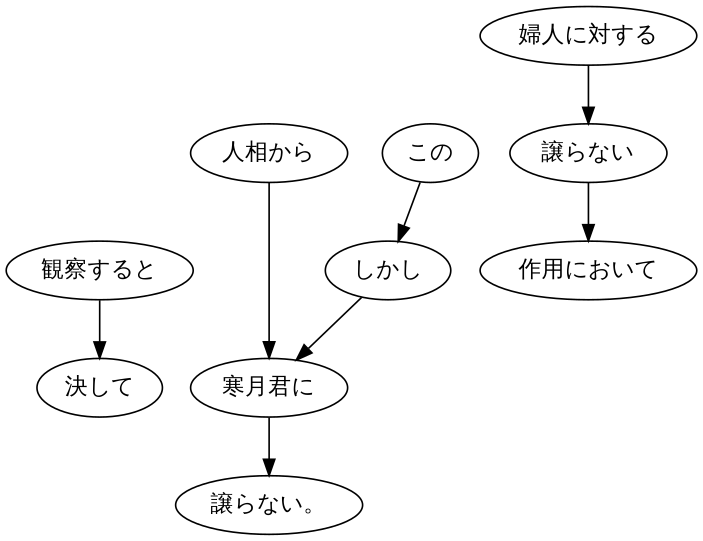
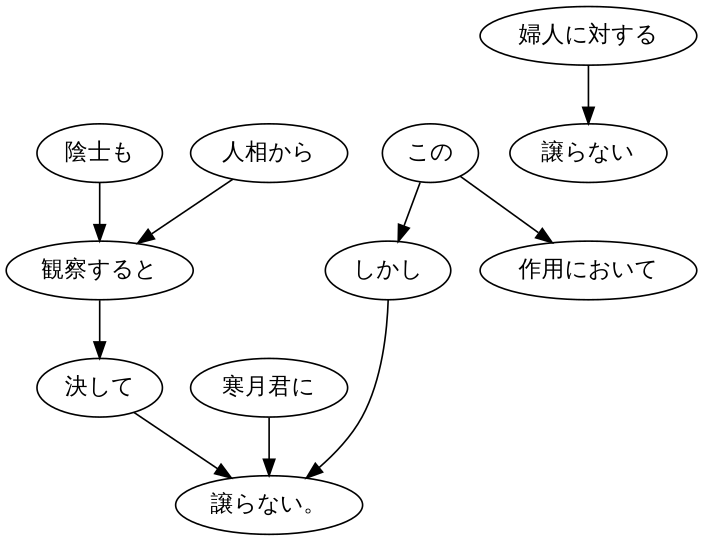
none -> (100, 153)
(588, 204) -> (499, 204)
(269, 262) -> (192, 207)
(335, 323) -> (373, 392)
none -> (176, 441)
